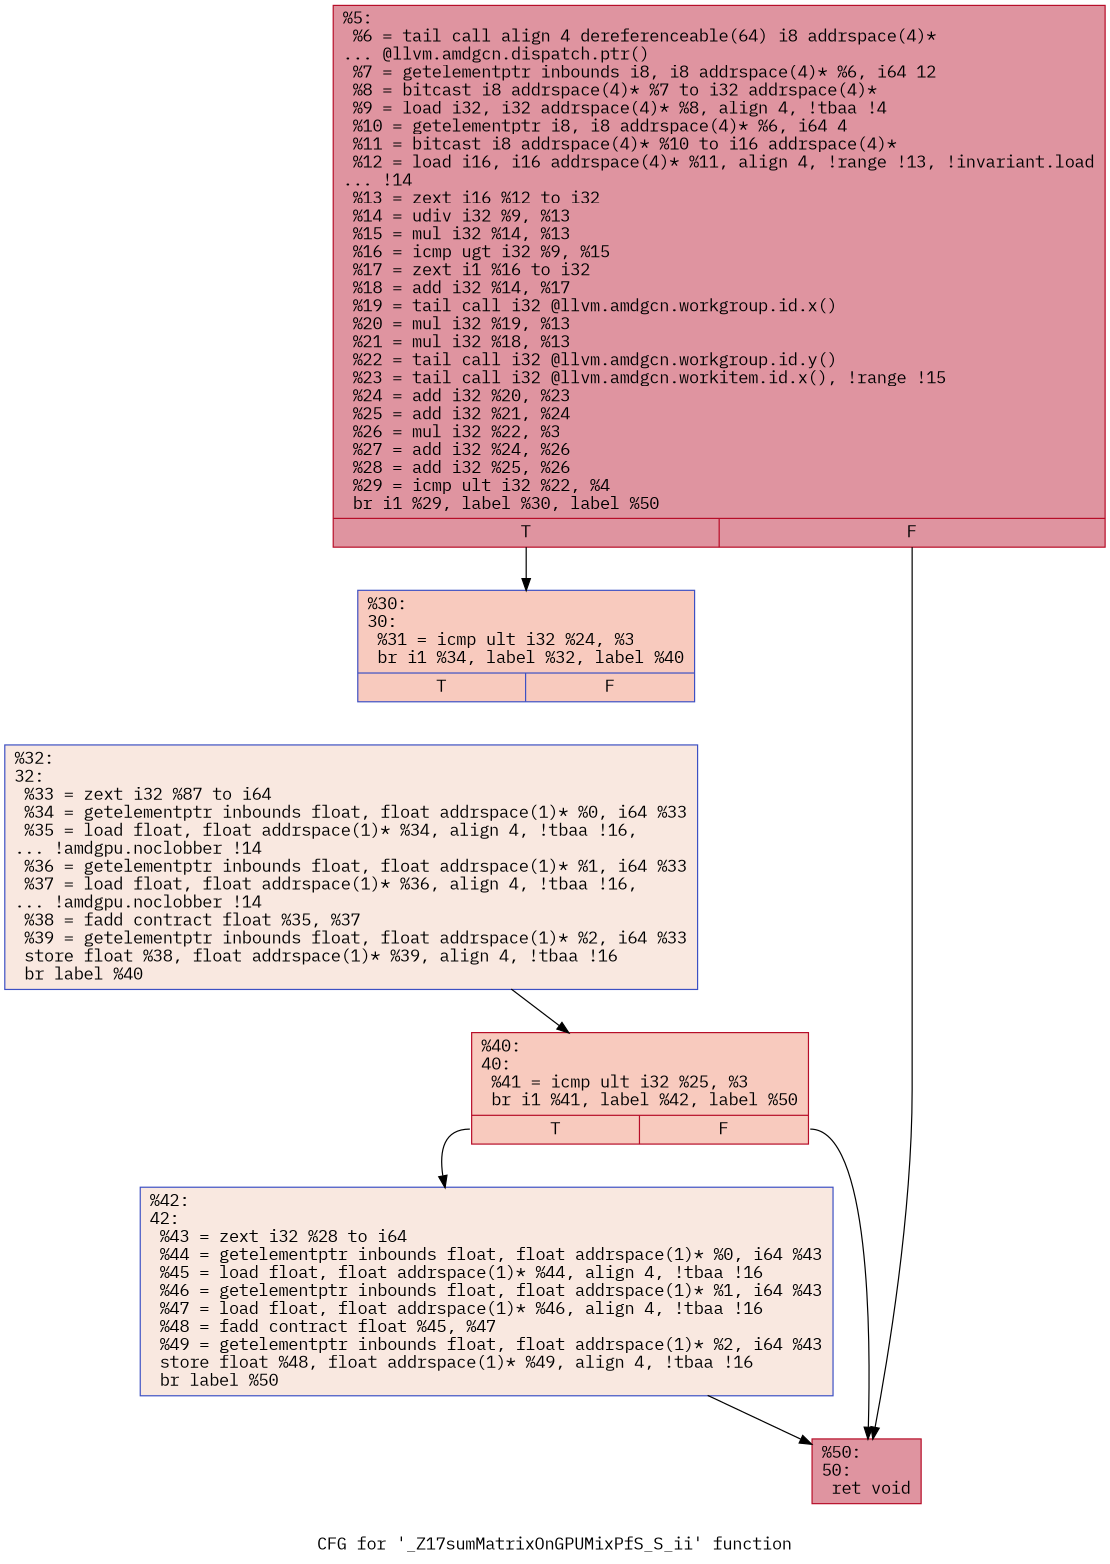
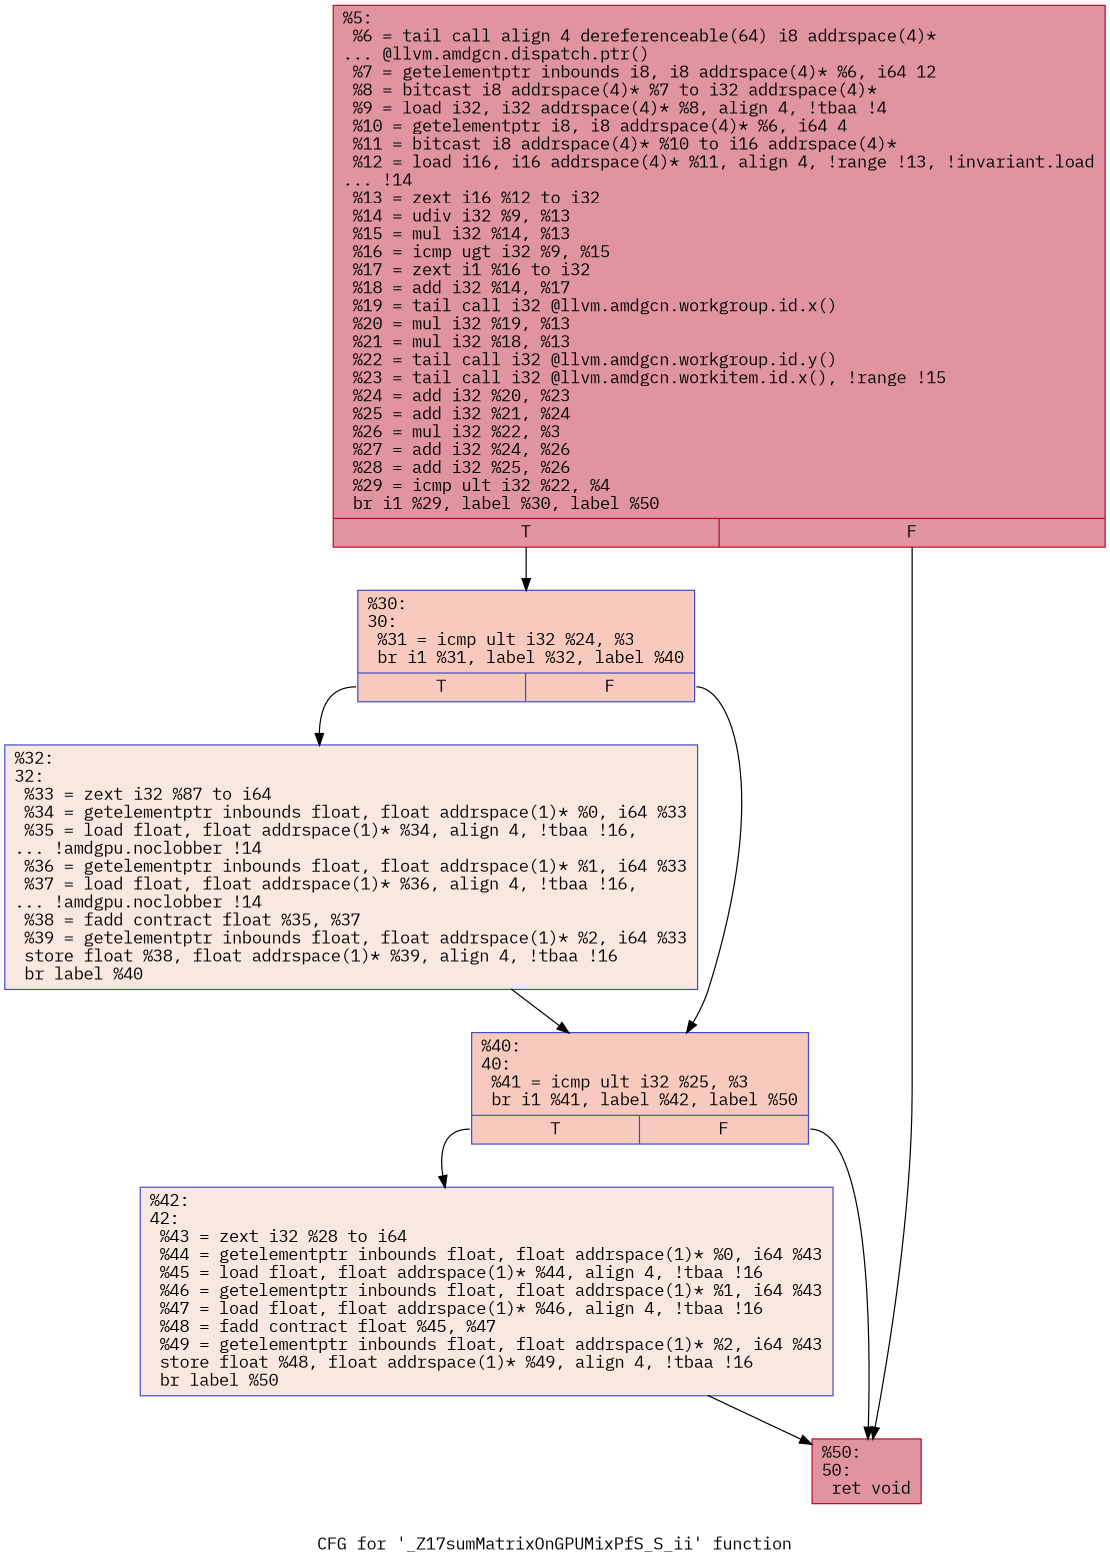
(526, 658) -> (526, 658)
none -> (327, 701)
none -> (739, 850)
(640, 1088) -> (640, 1088)
